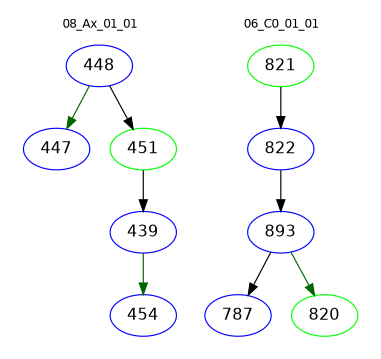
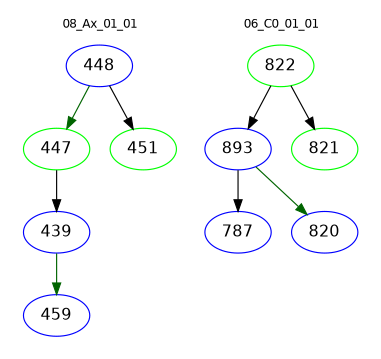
(281, 102) -> (300, 102)
(57, 149) -> (57, 149)
(281, 149) -> (281, 66)
(143, 185) -> (57, 185)
(143, 315) -> (57, 315)
(325, 315) -> (325, 232)
